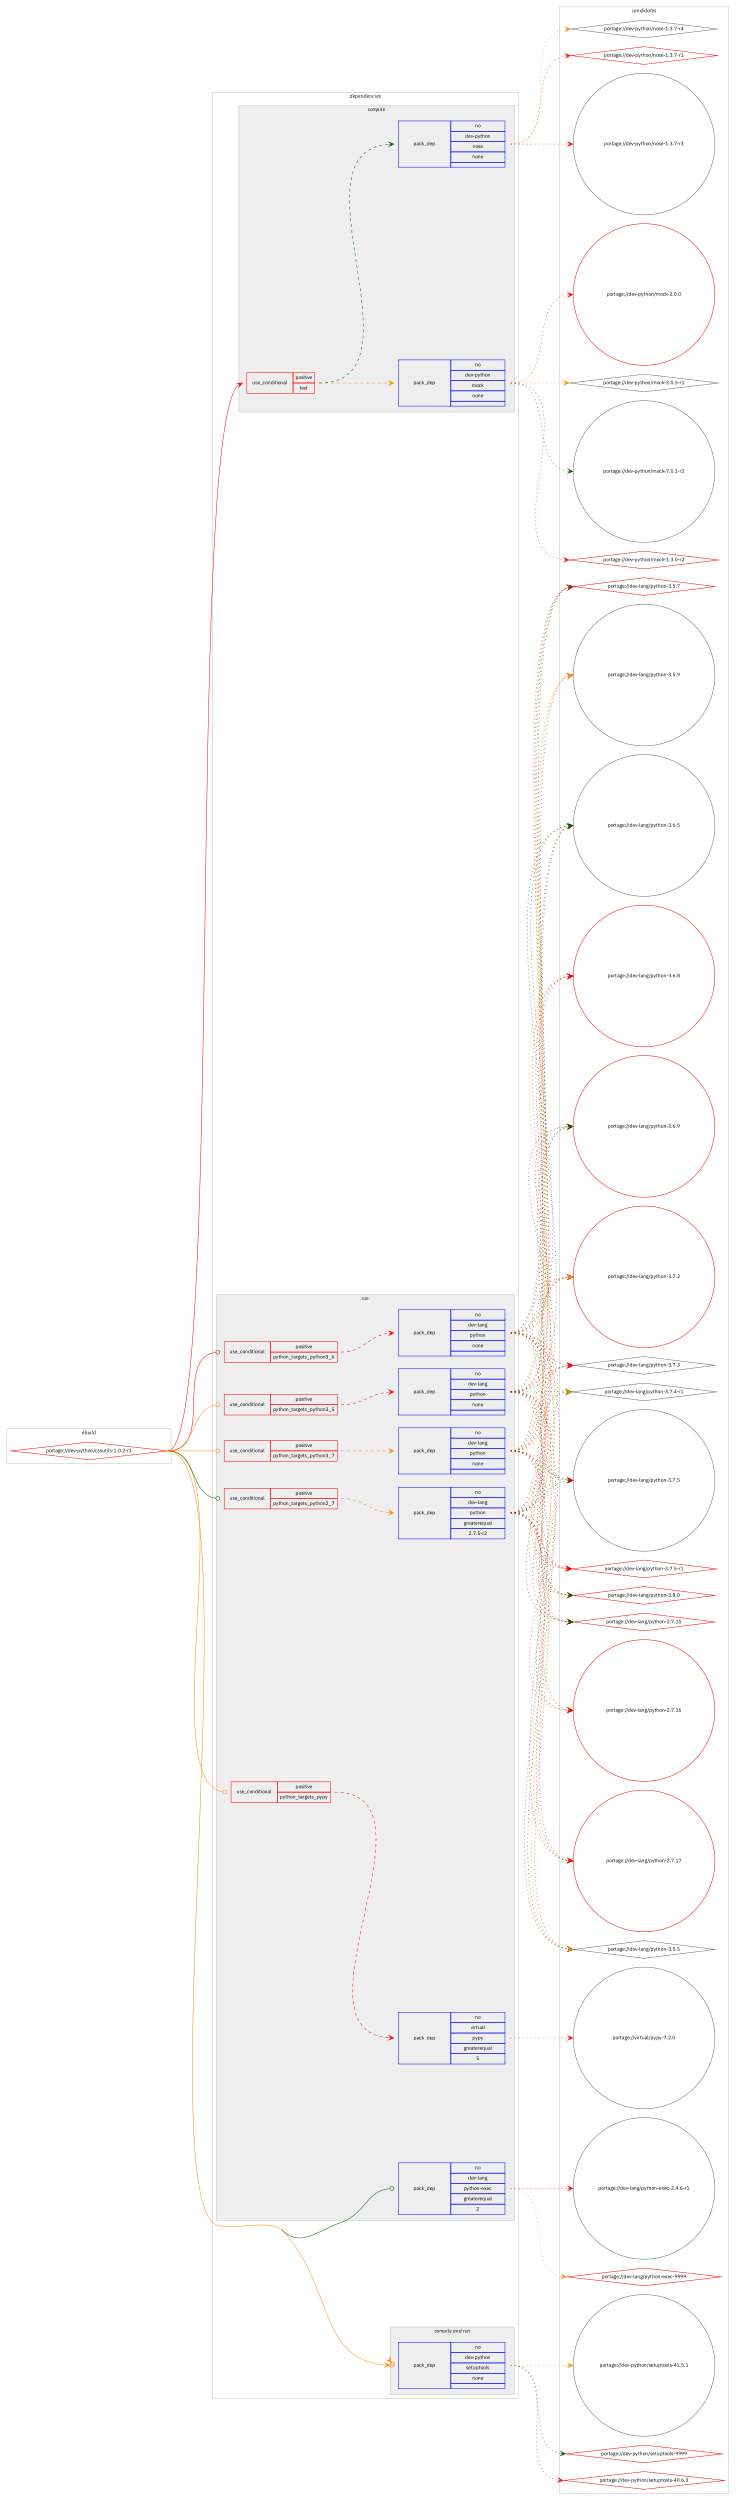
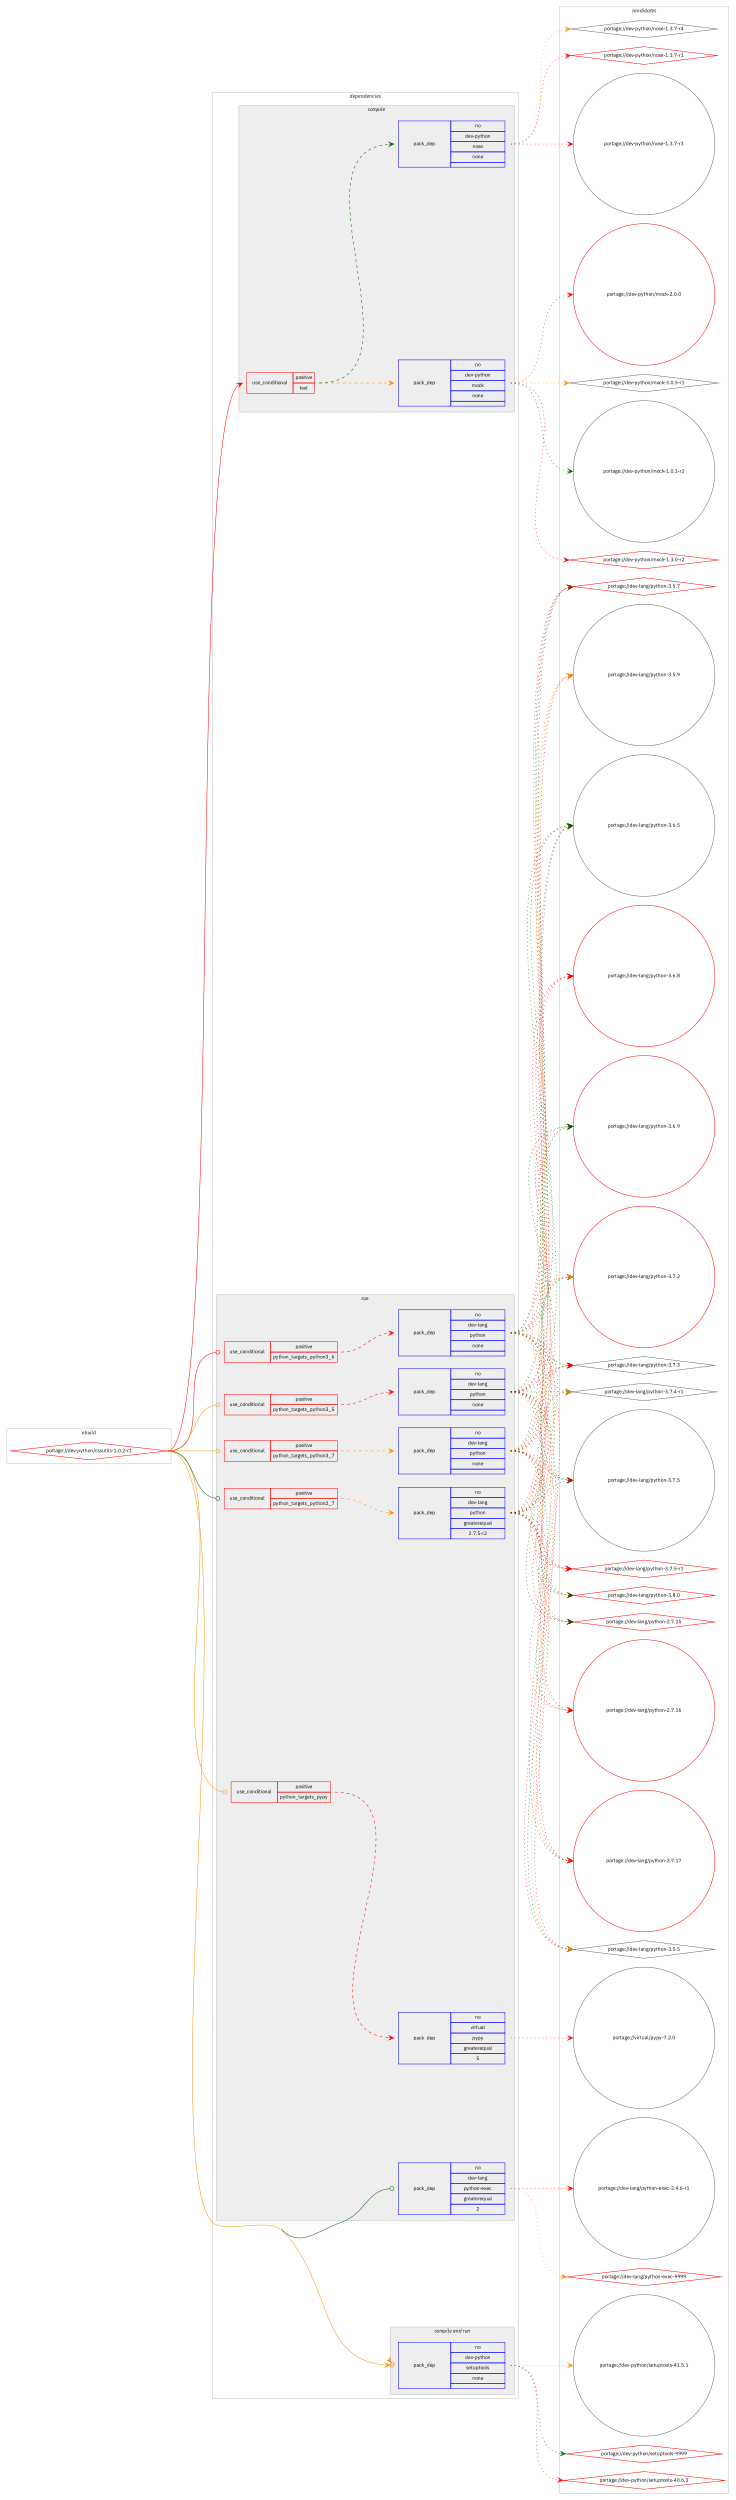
(644, 472) -> (644, 472)
